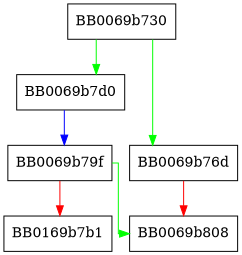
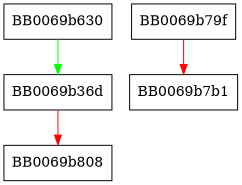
(122, 22) -> (58, 22)
(71, 92) -> none
(184, 163) -> (58, 92)
(118, 196) -> none
(58, 234) -> (184, 92)
